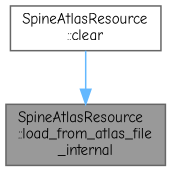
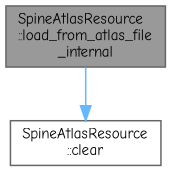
(86, 70) -> (86, 86)
